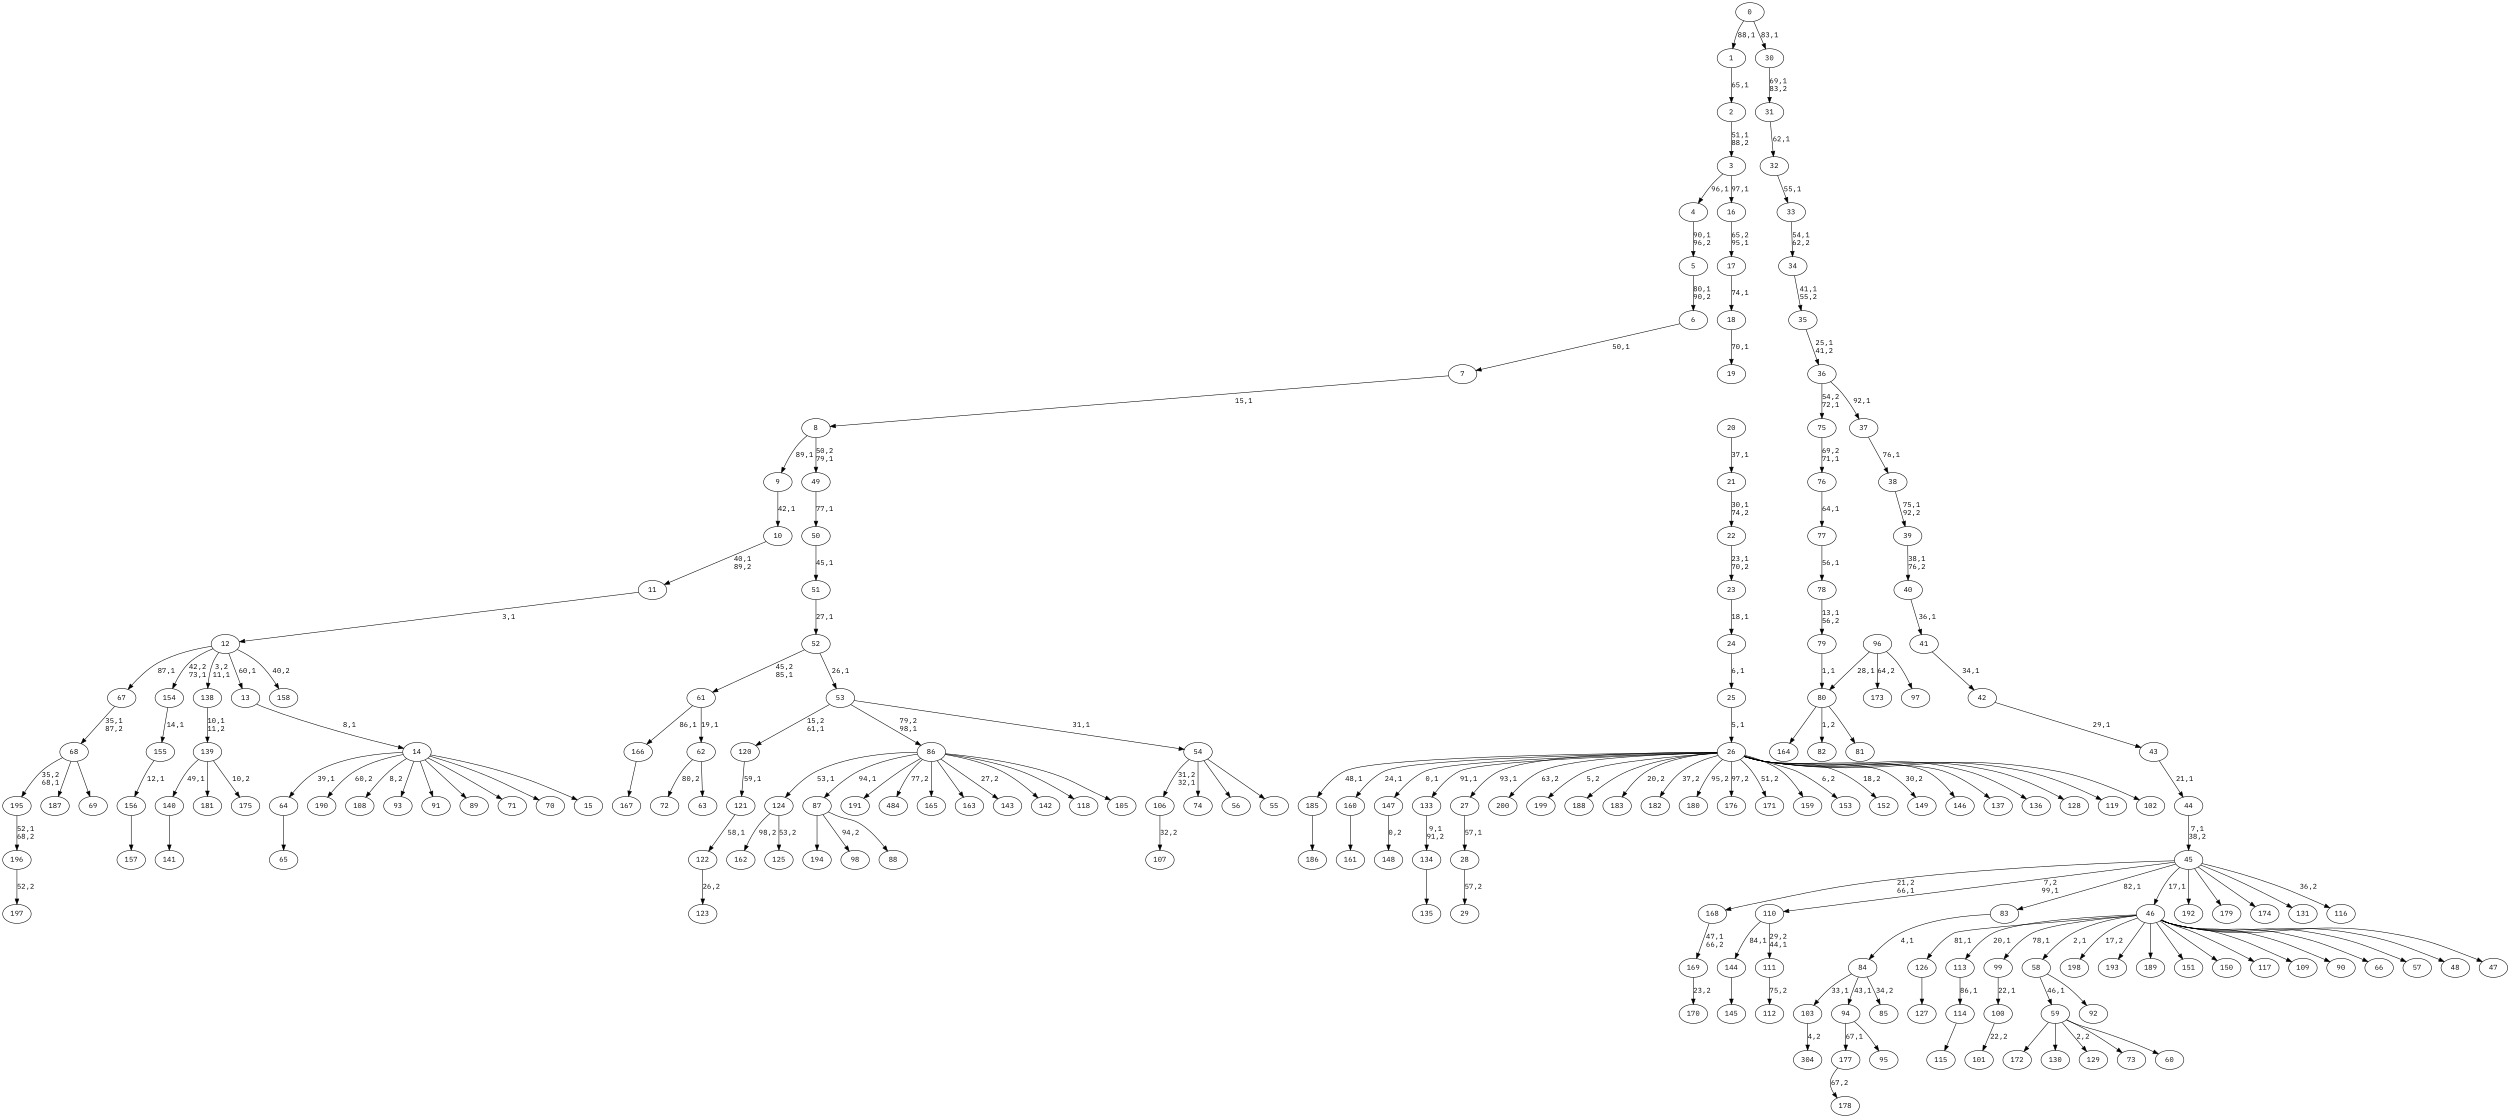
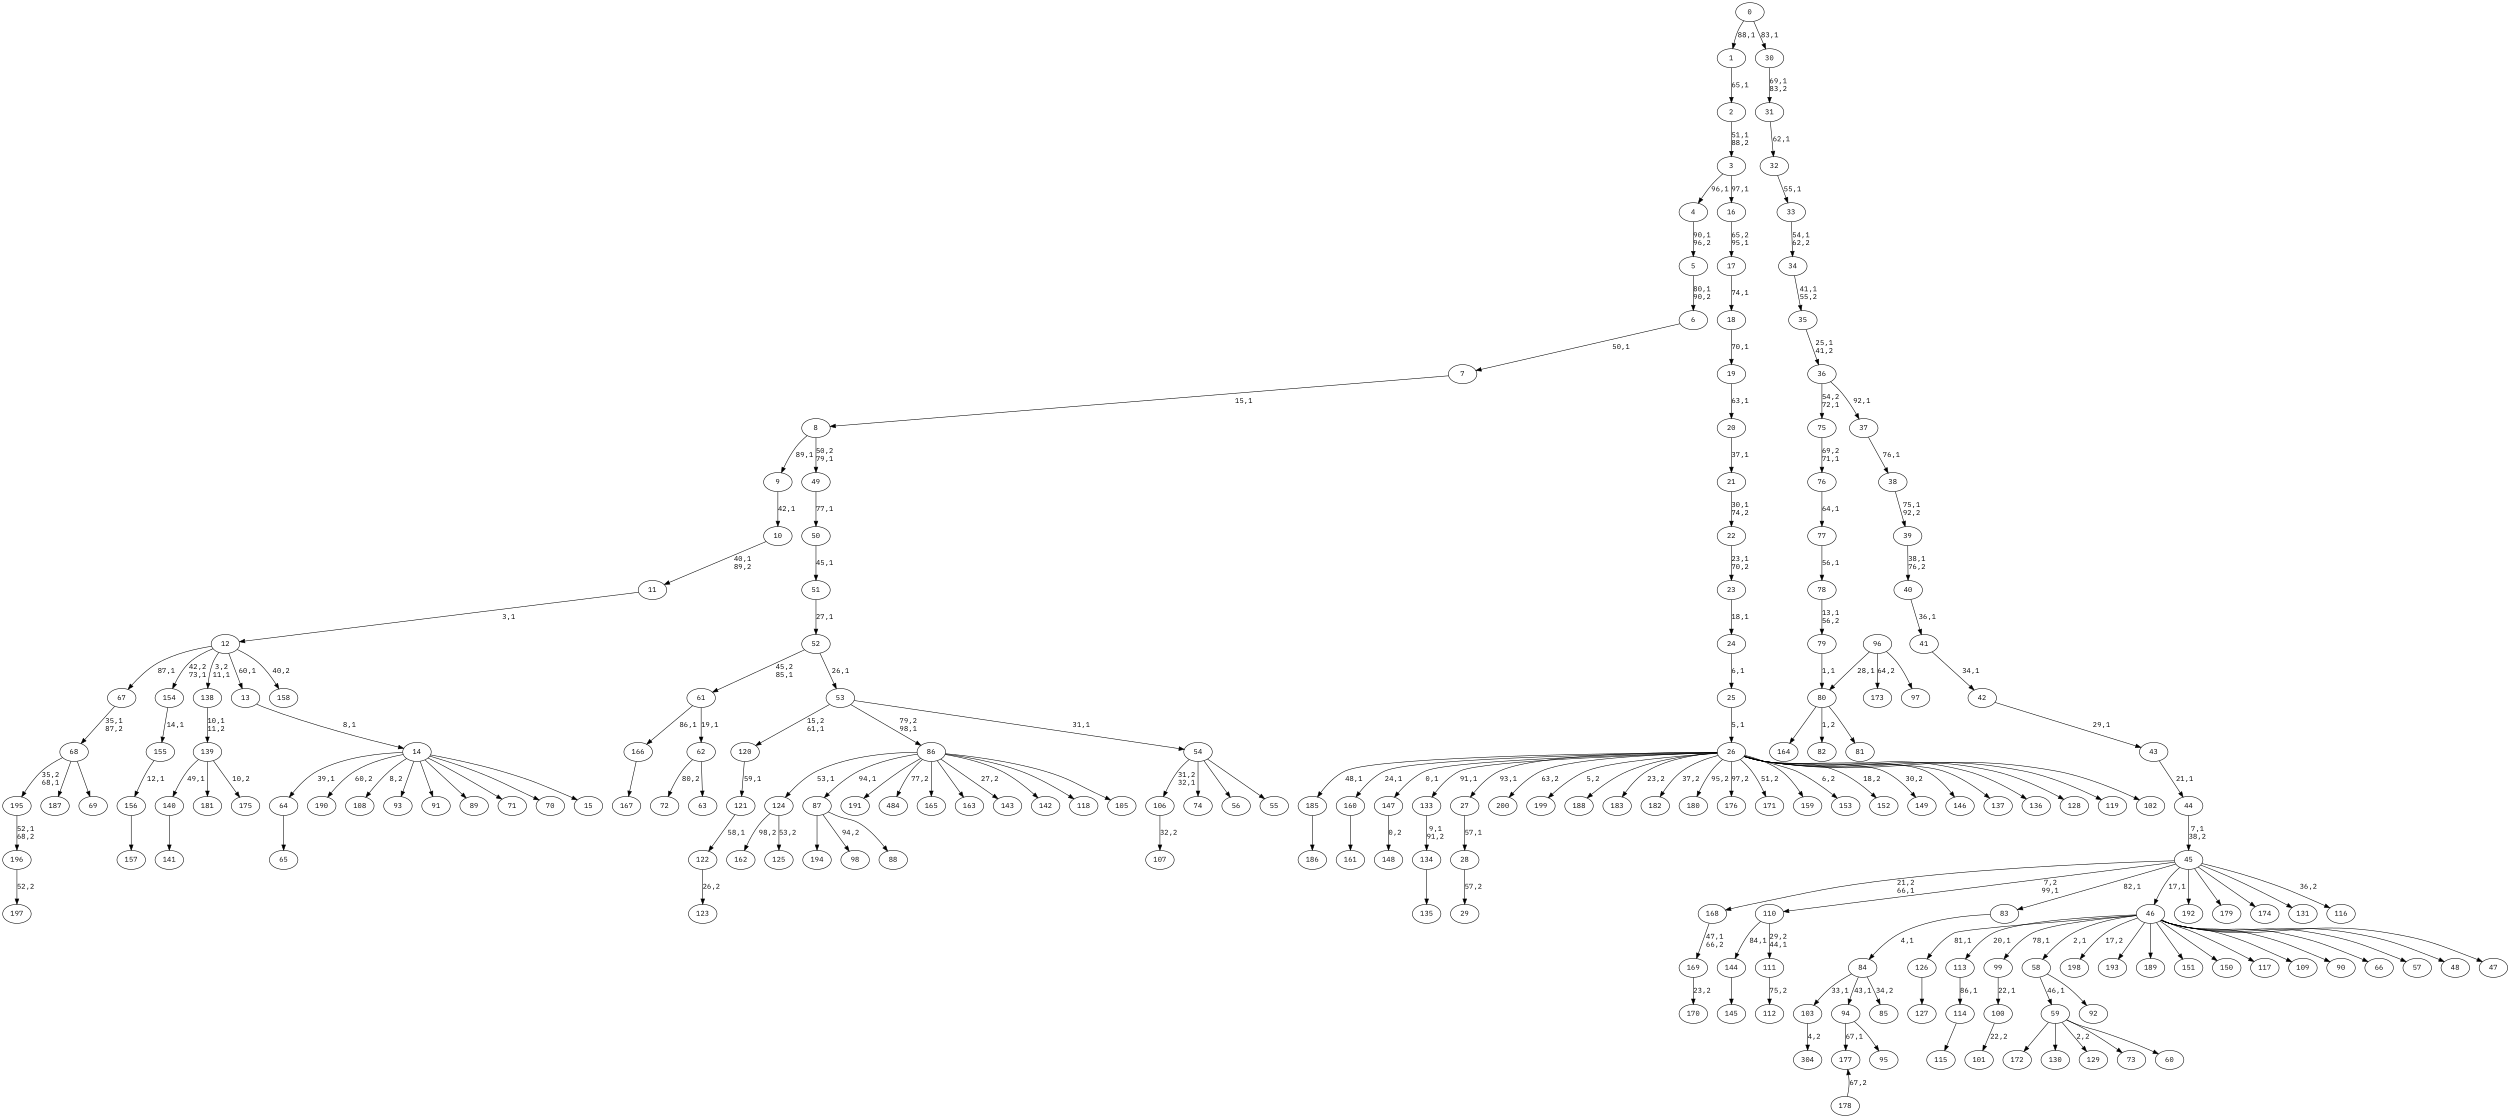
none -> (1731, 398)
(1656, 779) -> (1656, 779)
(1831, 1080) -> (1849, 1086)
